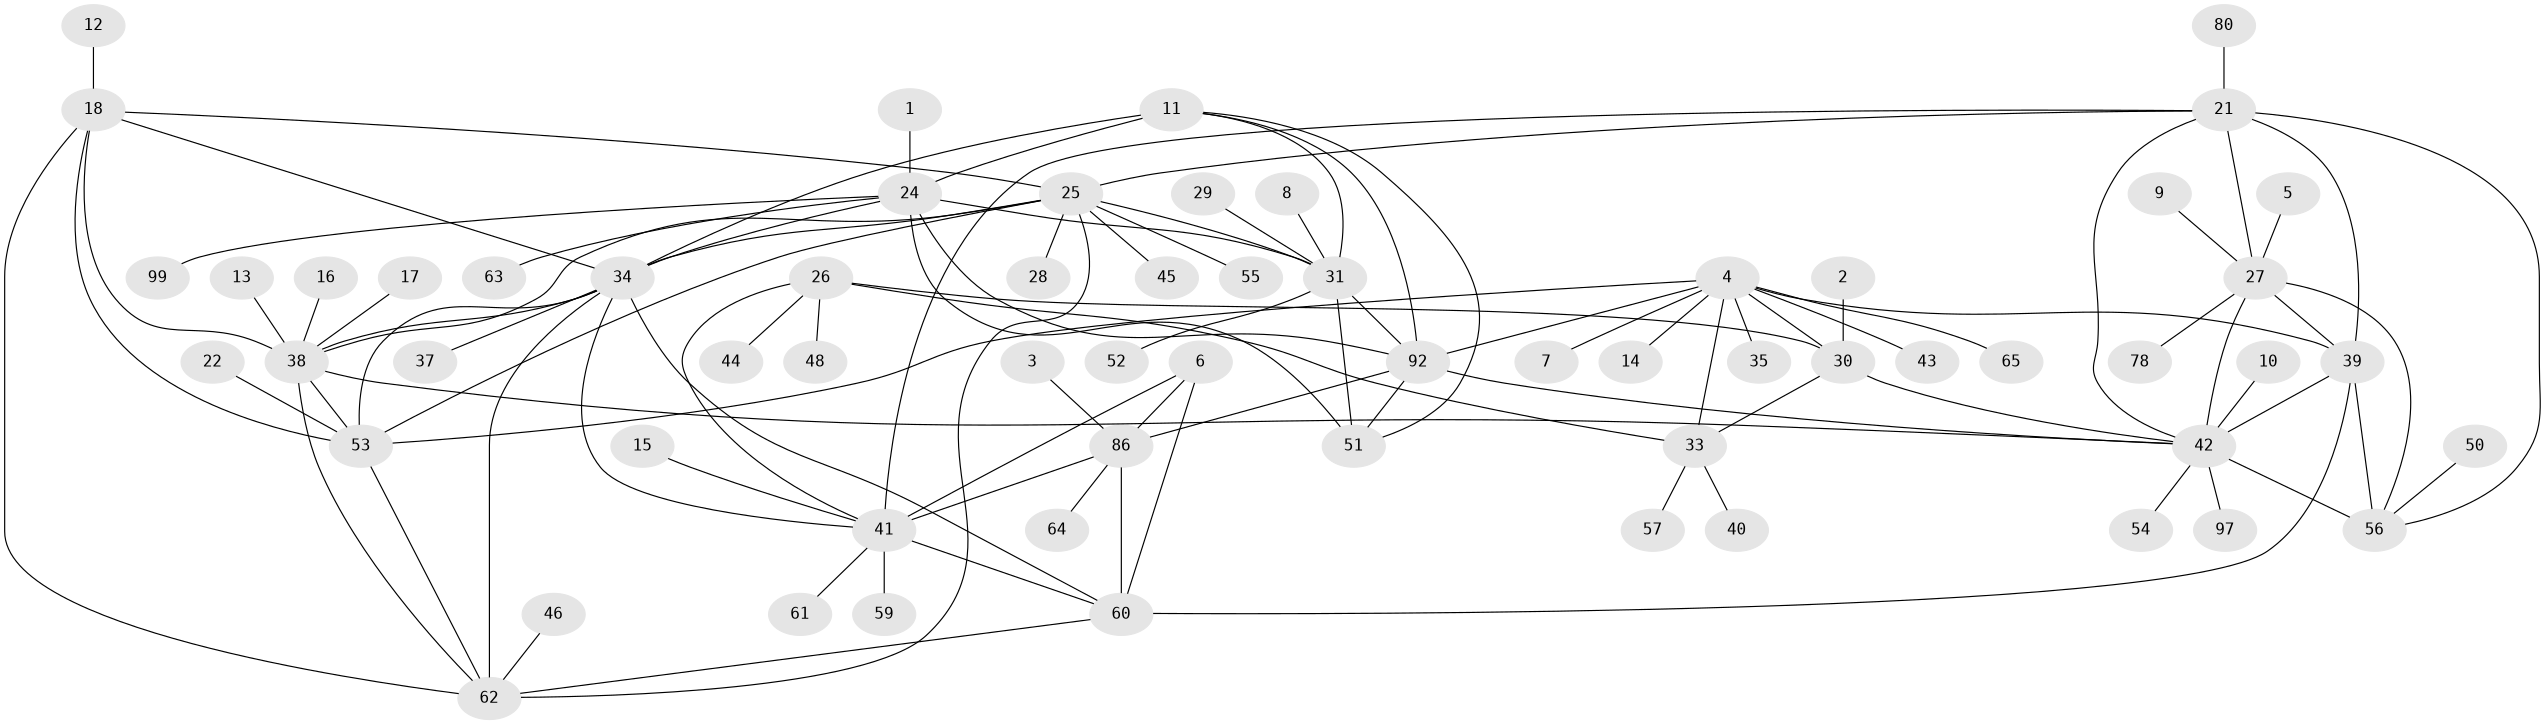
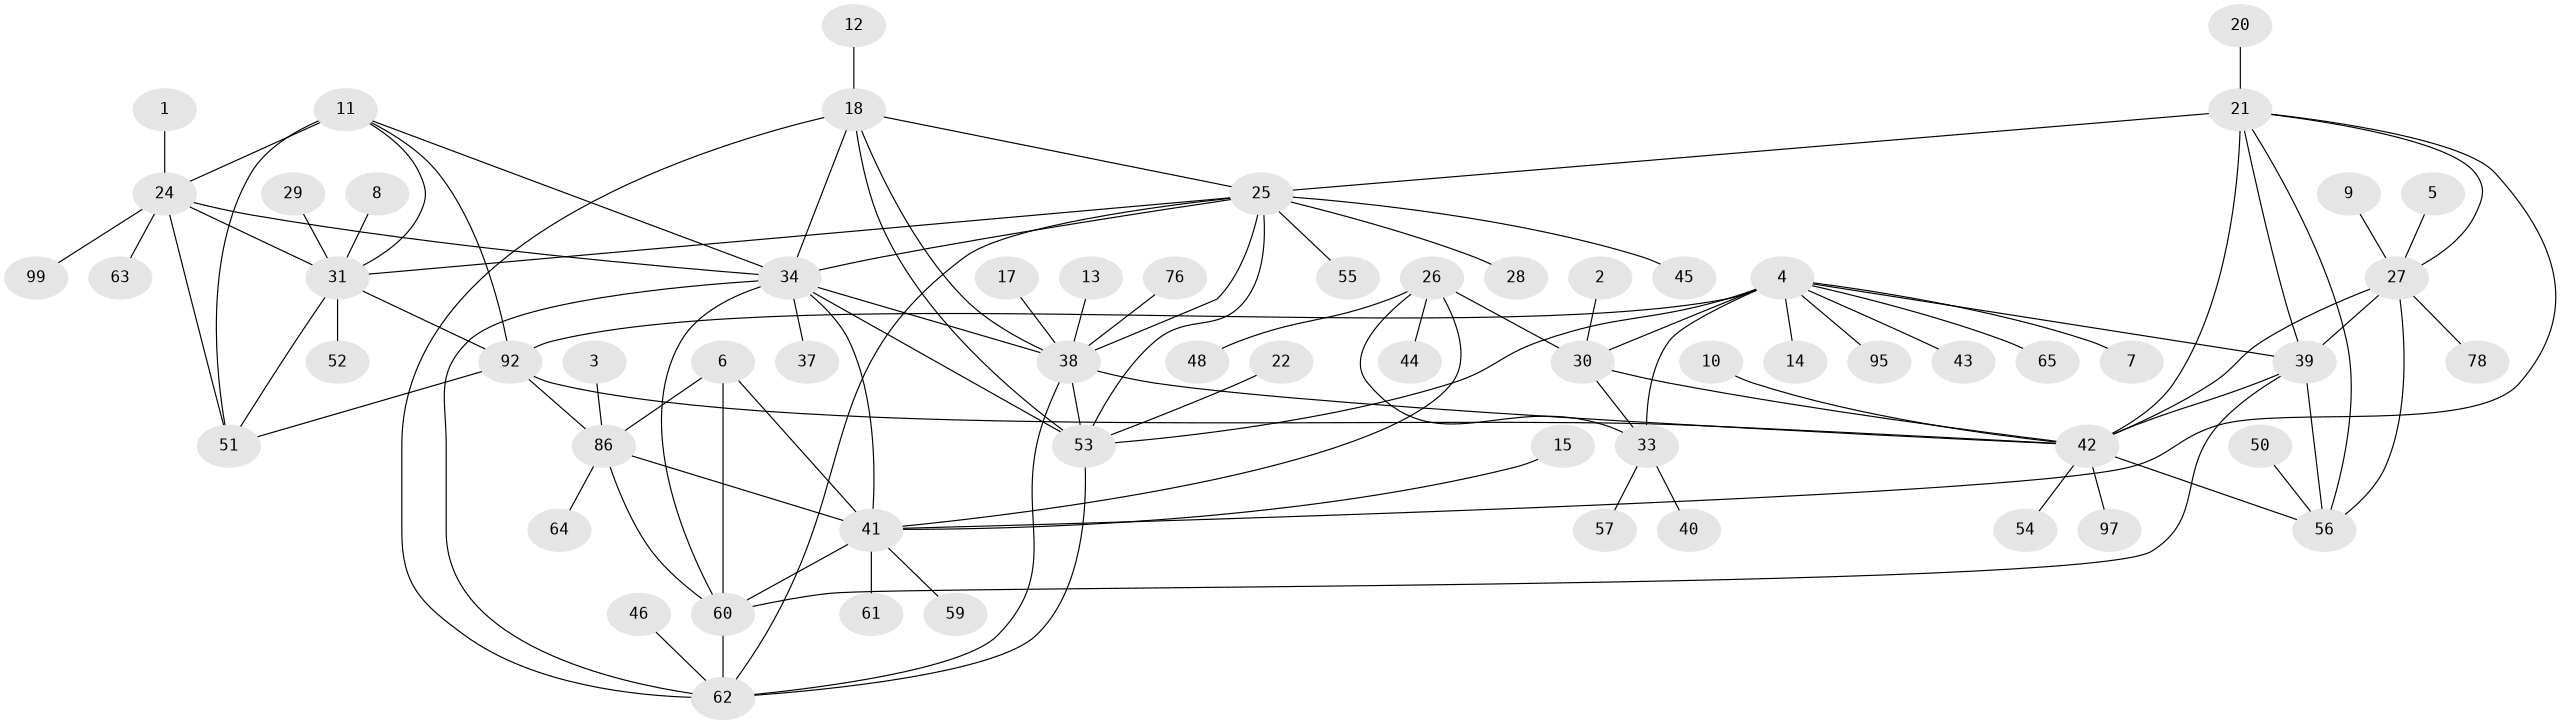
(2224, 26) -> (2240, 26)
(326, 278) -> (1175, 278)
(1132, 337) -> none
(1759, 362) -> (1879, 362)
